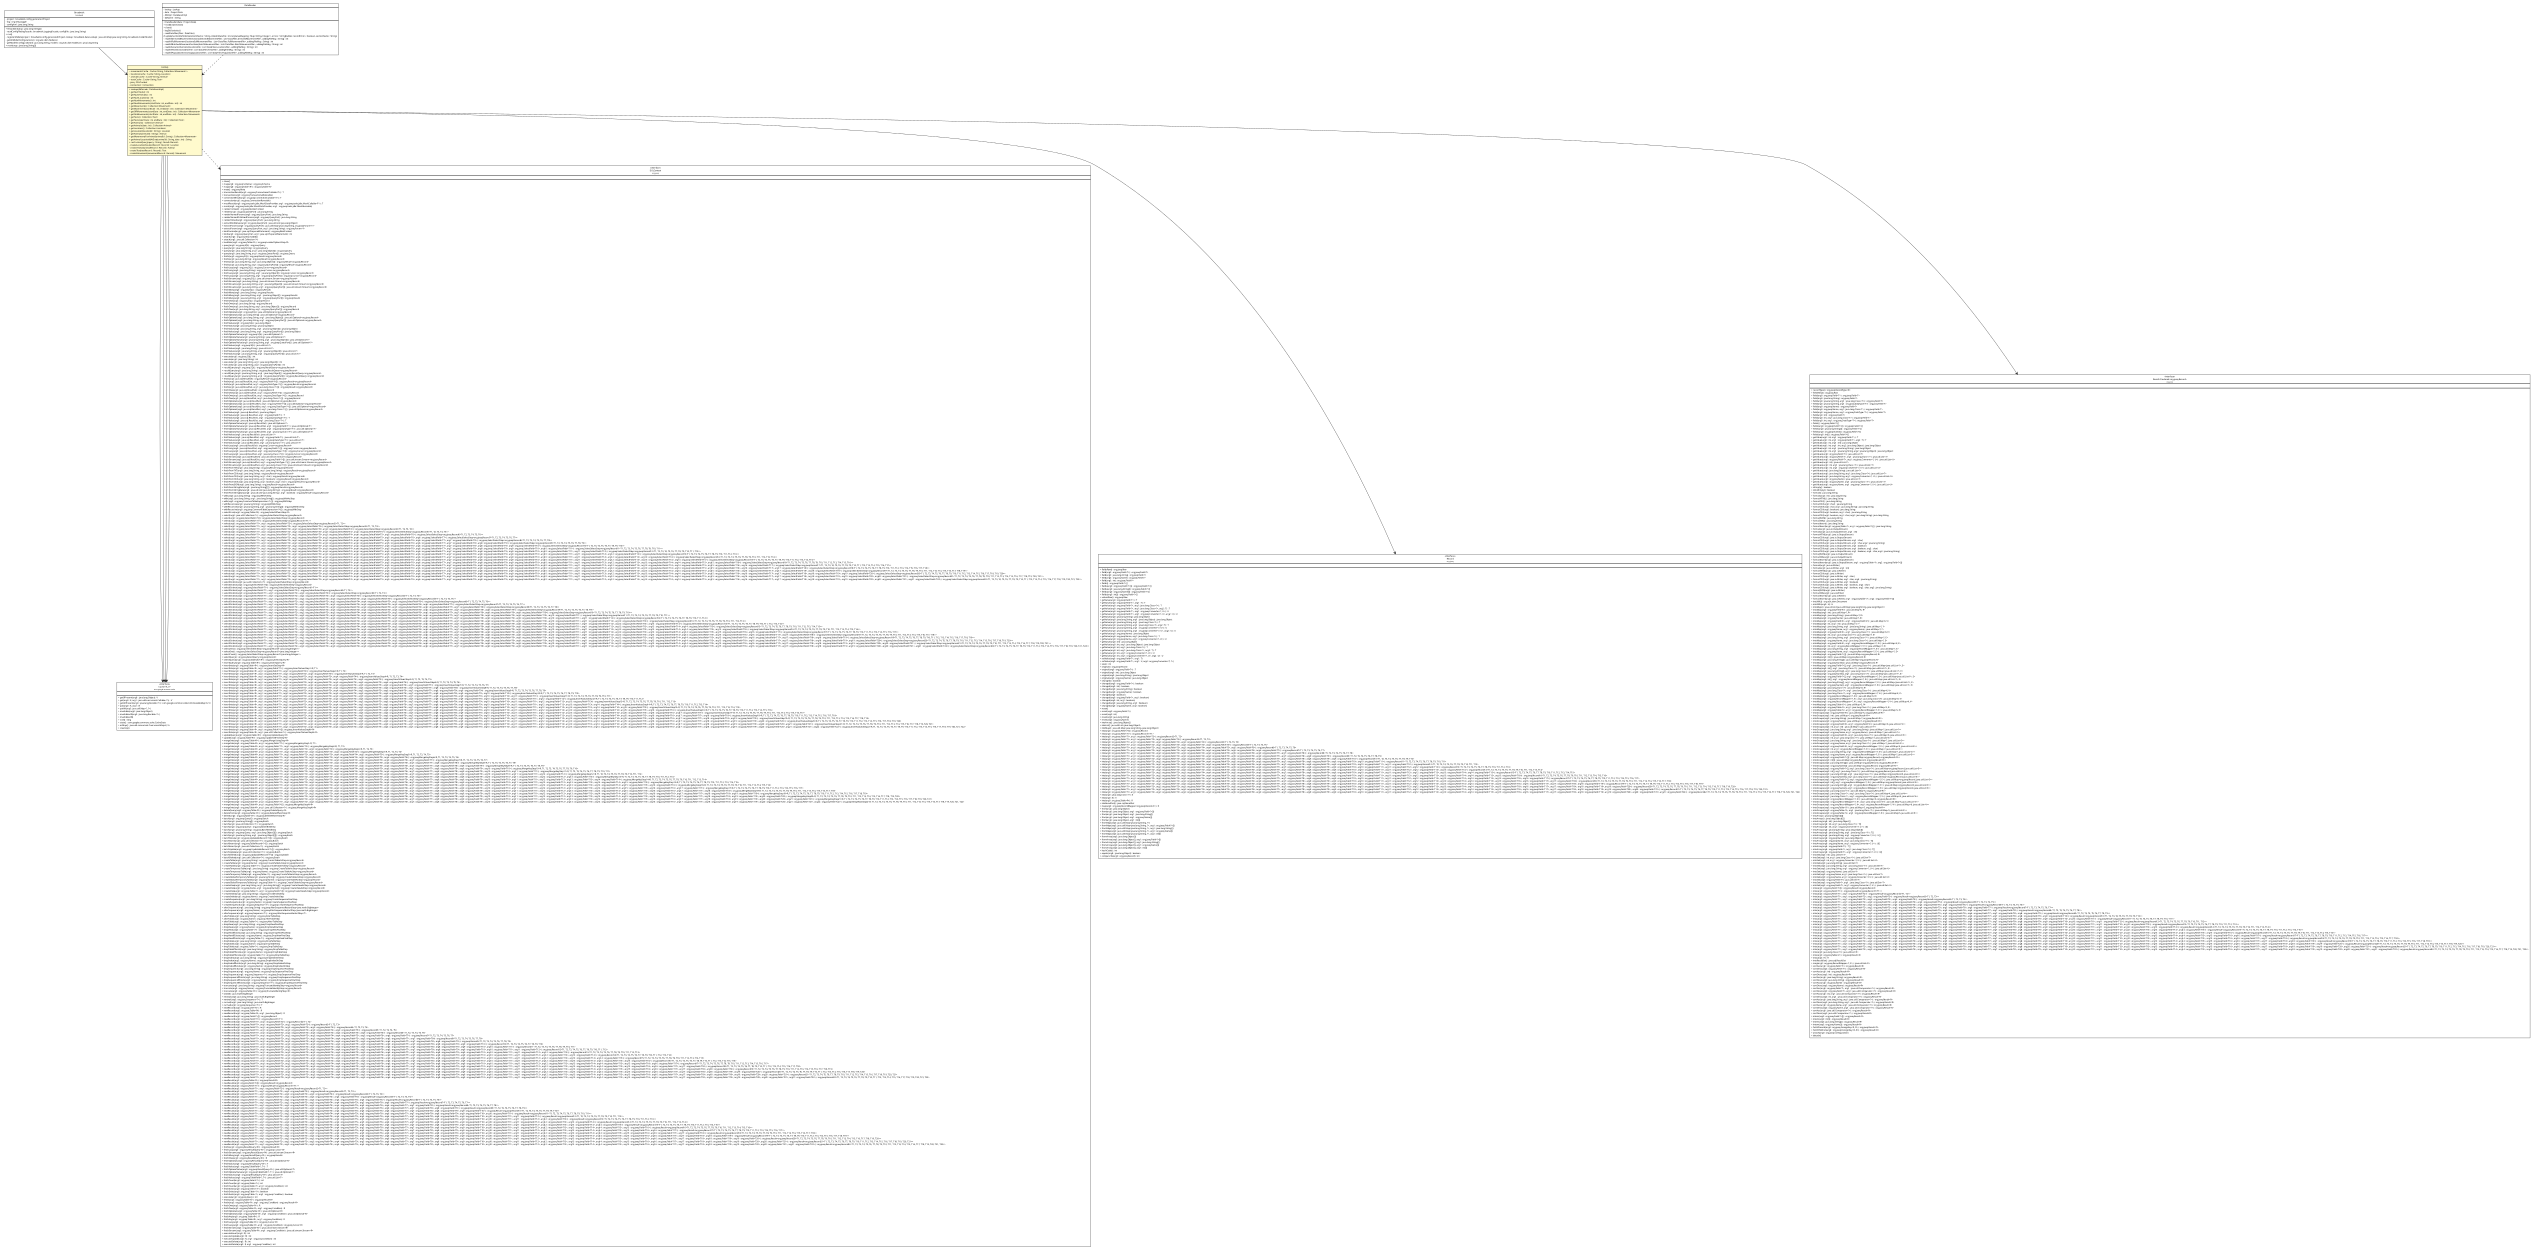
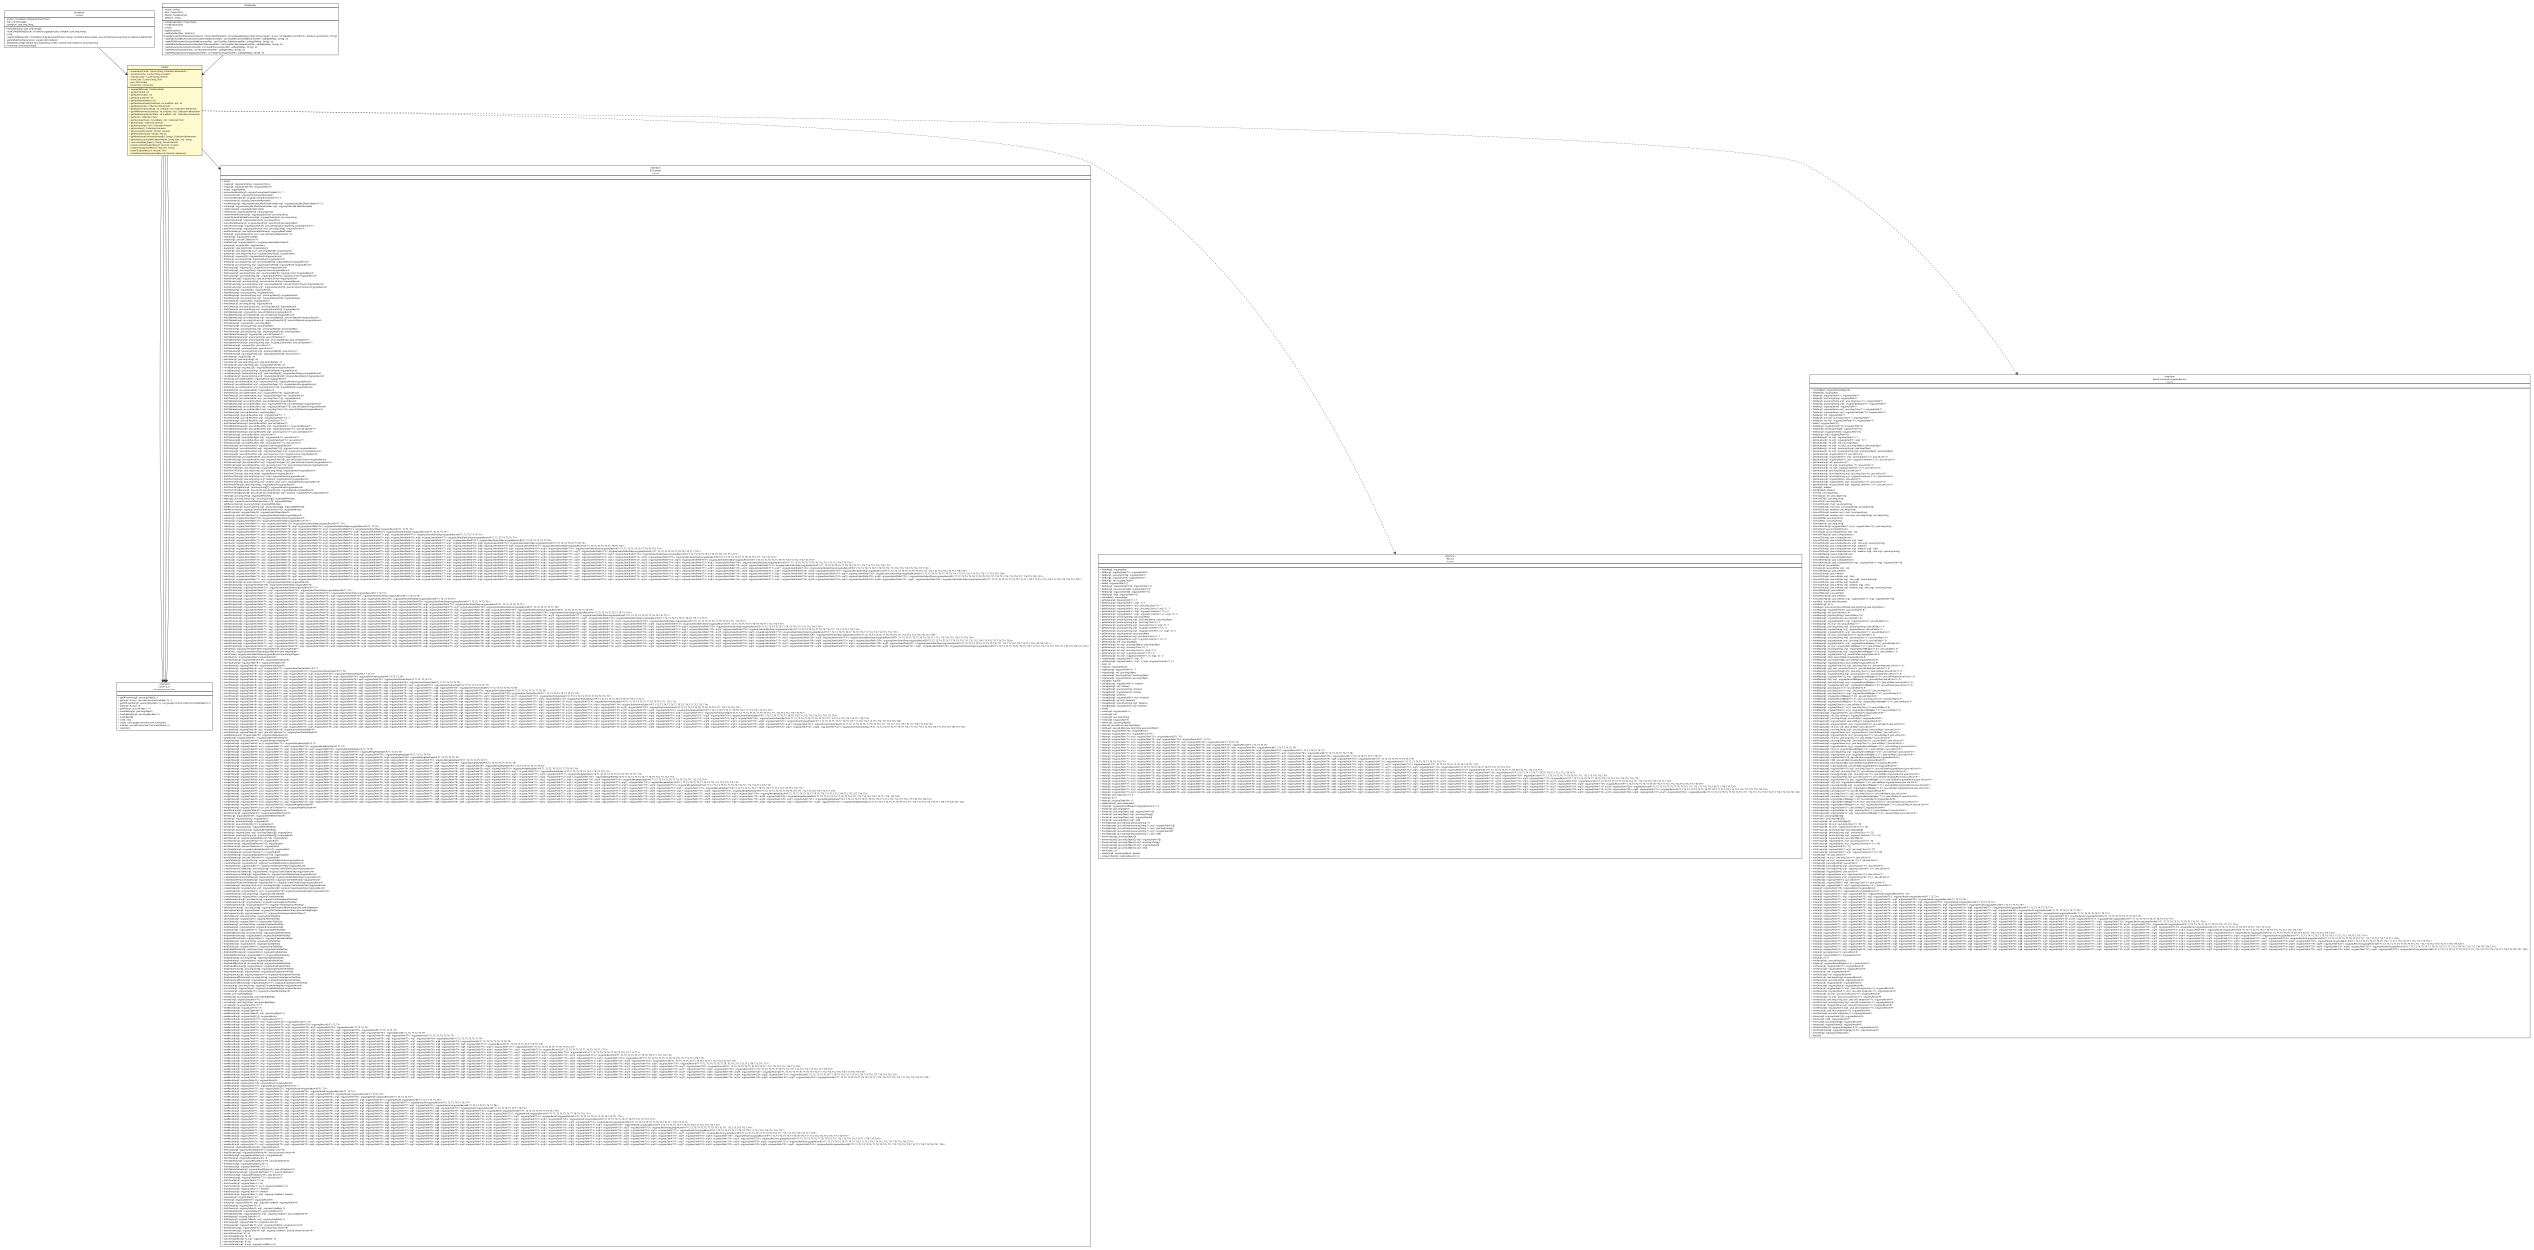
(213, 64) -> (213, 64)
(1154, 126) -> (1154, 126)
(898, 134) -> (898, 134)
(210, 158) -> (210, 158)
